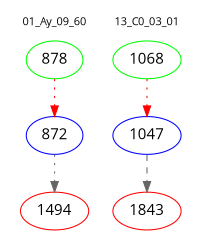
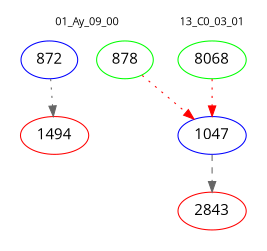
(55, 23) -> (87, 23)
(147, 60) -> (212, 60)
(55, 92) -> (155, 86)
(147, 211) -> (212, 211)
